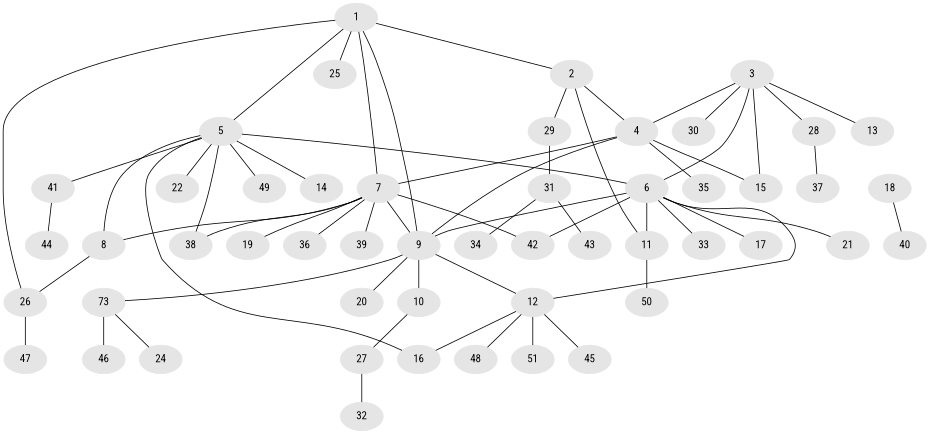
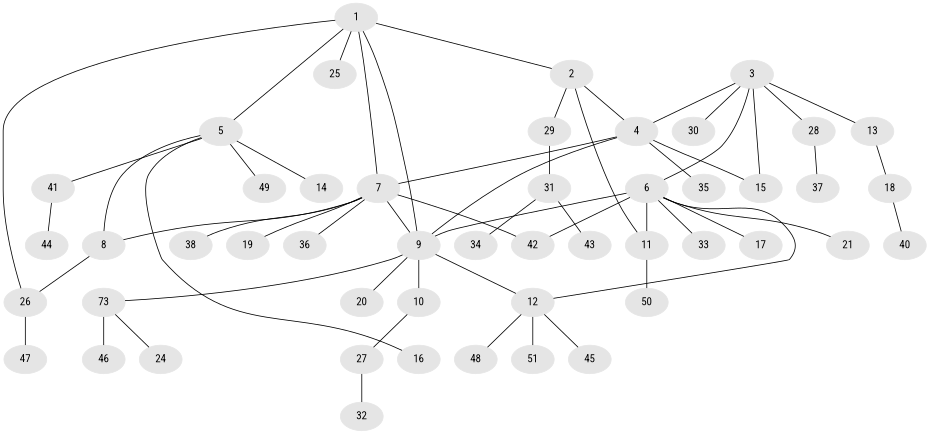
(435, 155) -> none
none -> (881, 160)
(177, 188) -> none
(209, 189) -> none
(362, 245) -> none
(476, 331) -> none
